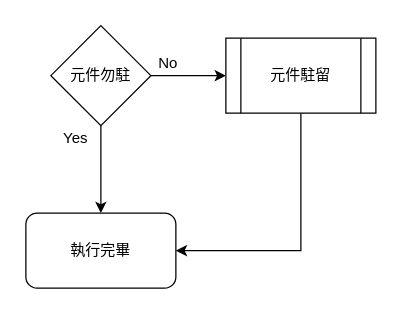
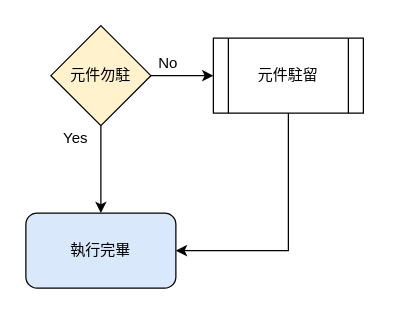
(101, 76) -> (101, 76)
(301, 76) -> (288, 76)
(101, 251) -> (101, 251)
